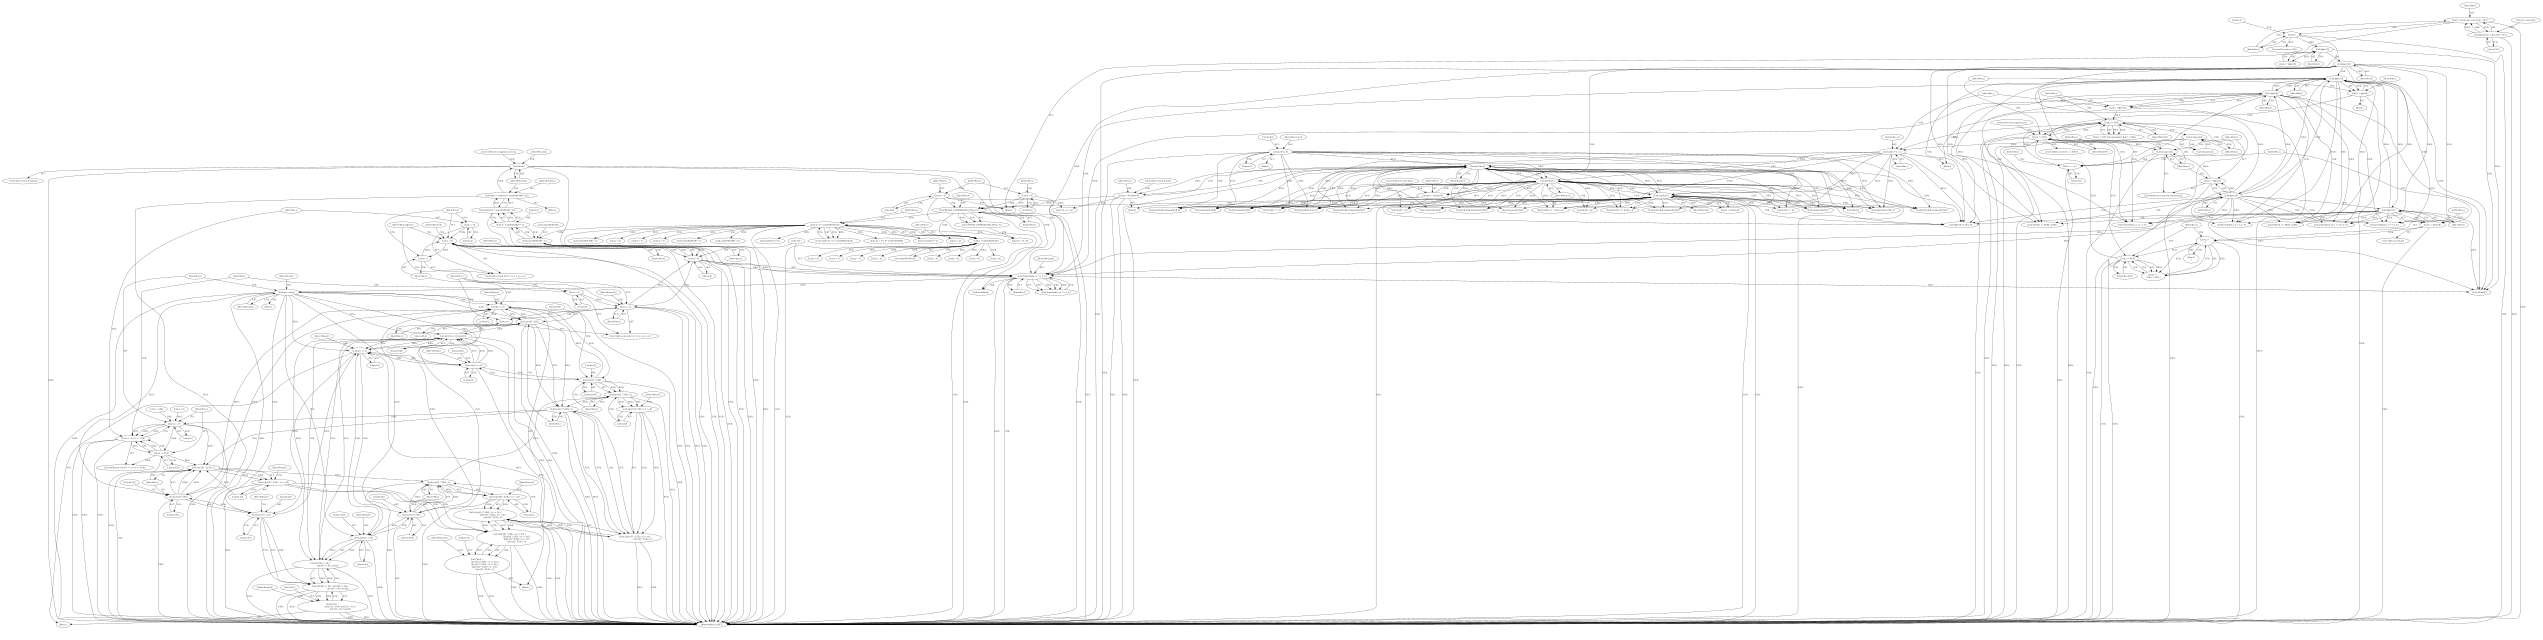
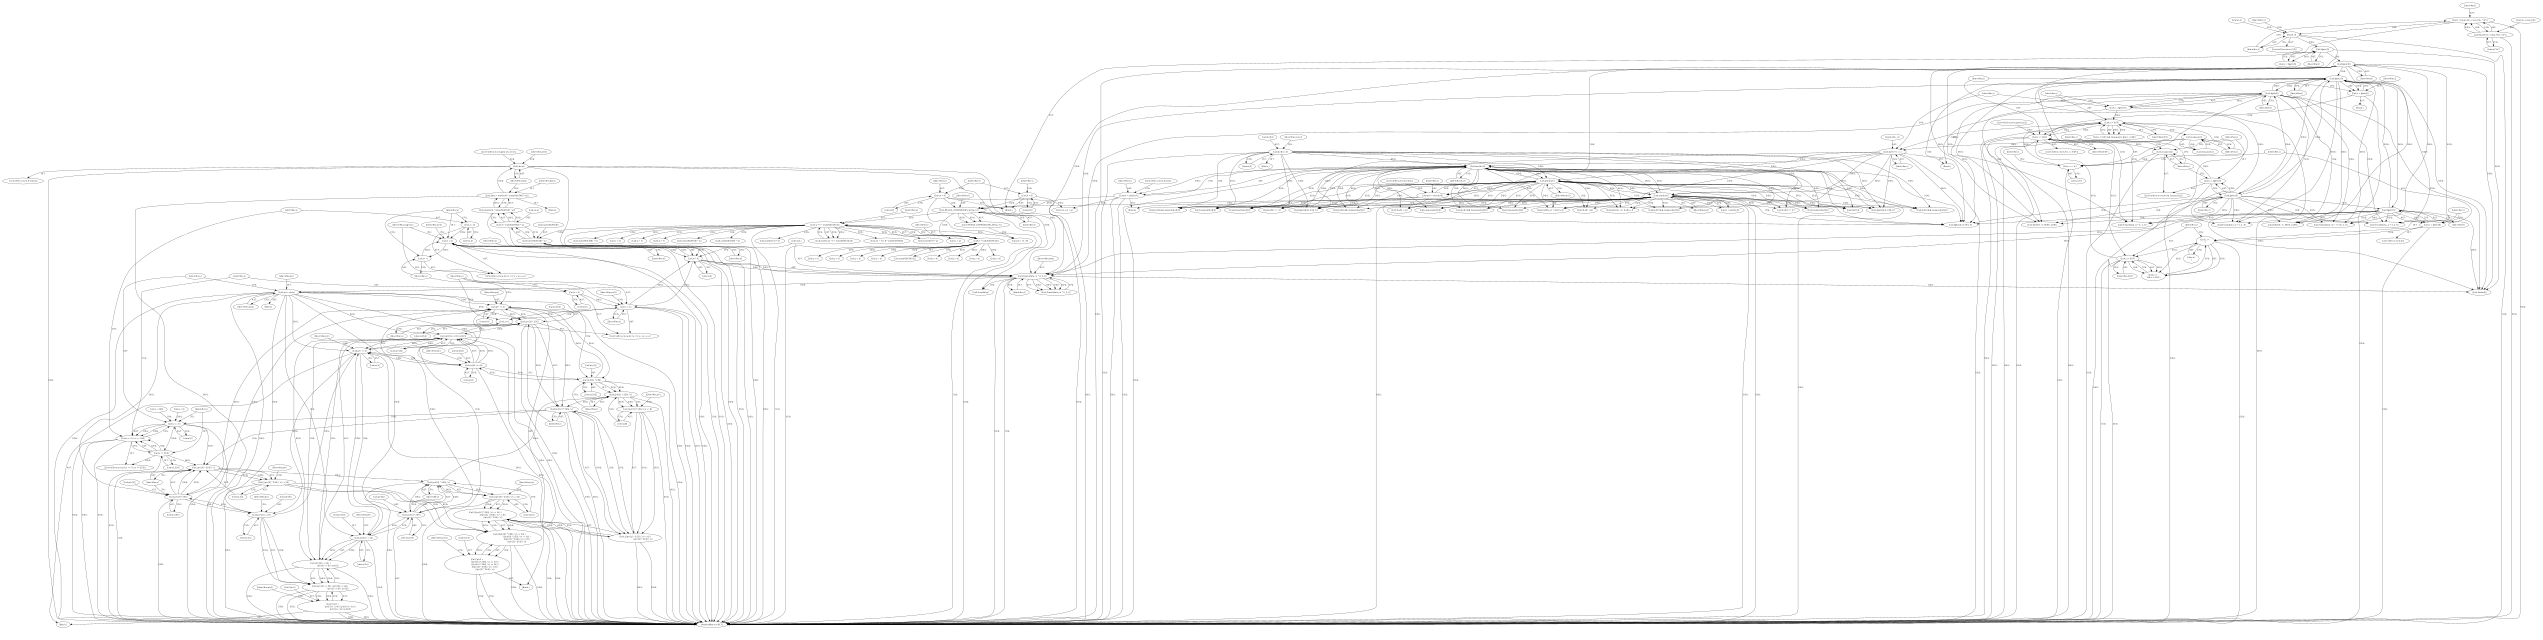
none -> (2259, 20)
(2292, 35) -> (2292, 35)
(1129, 196) -> (1129, 196)
